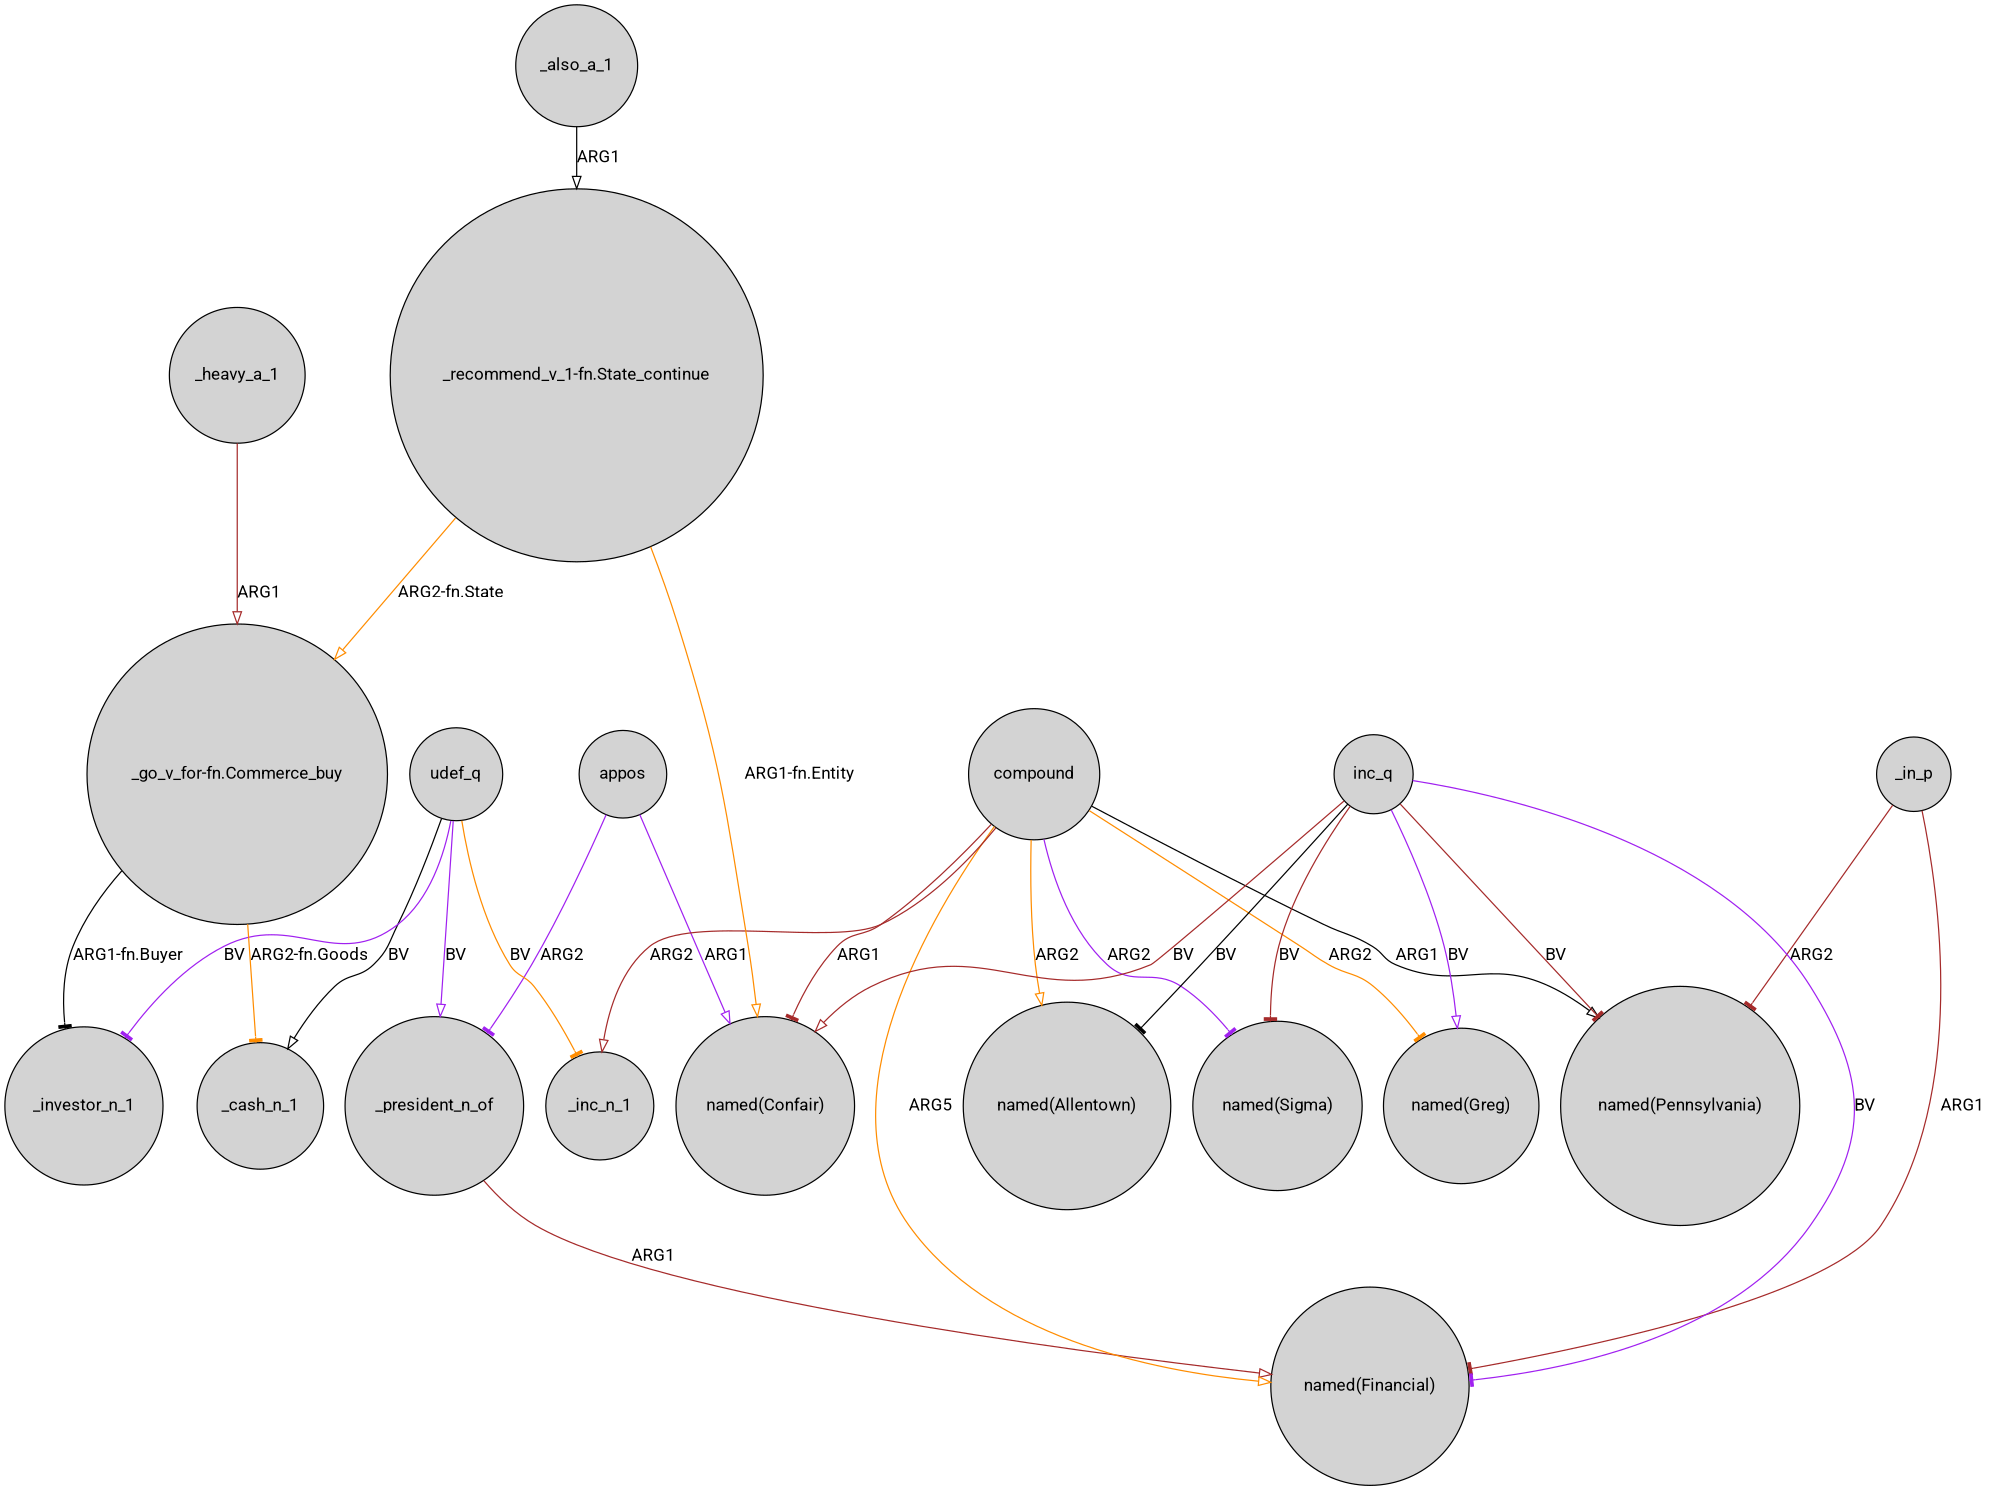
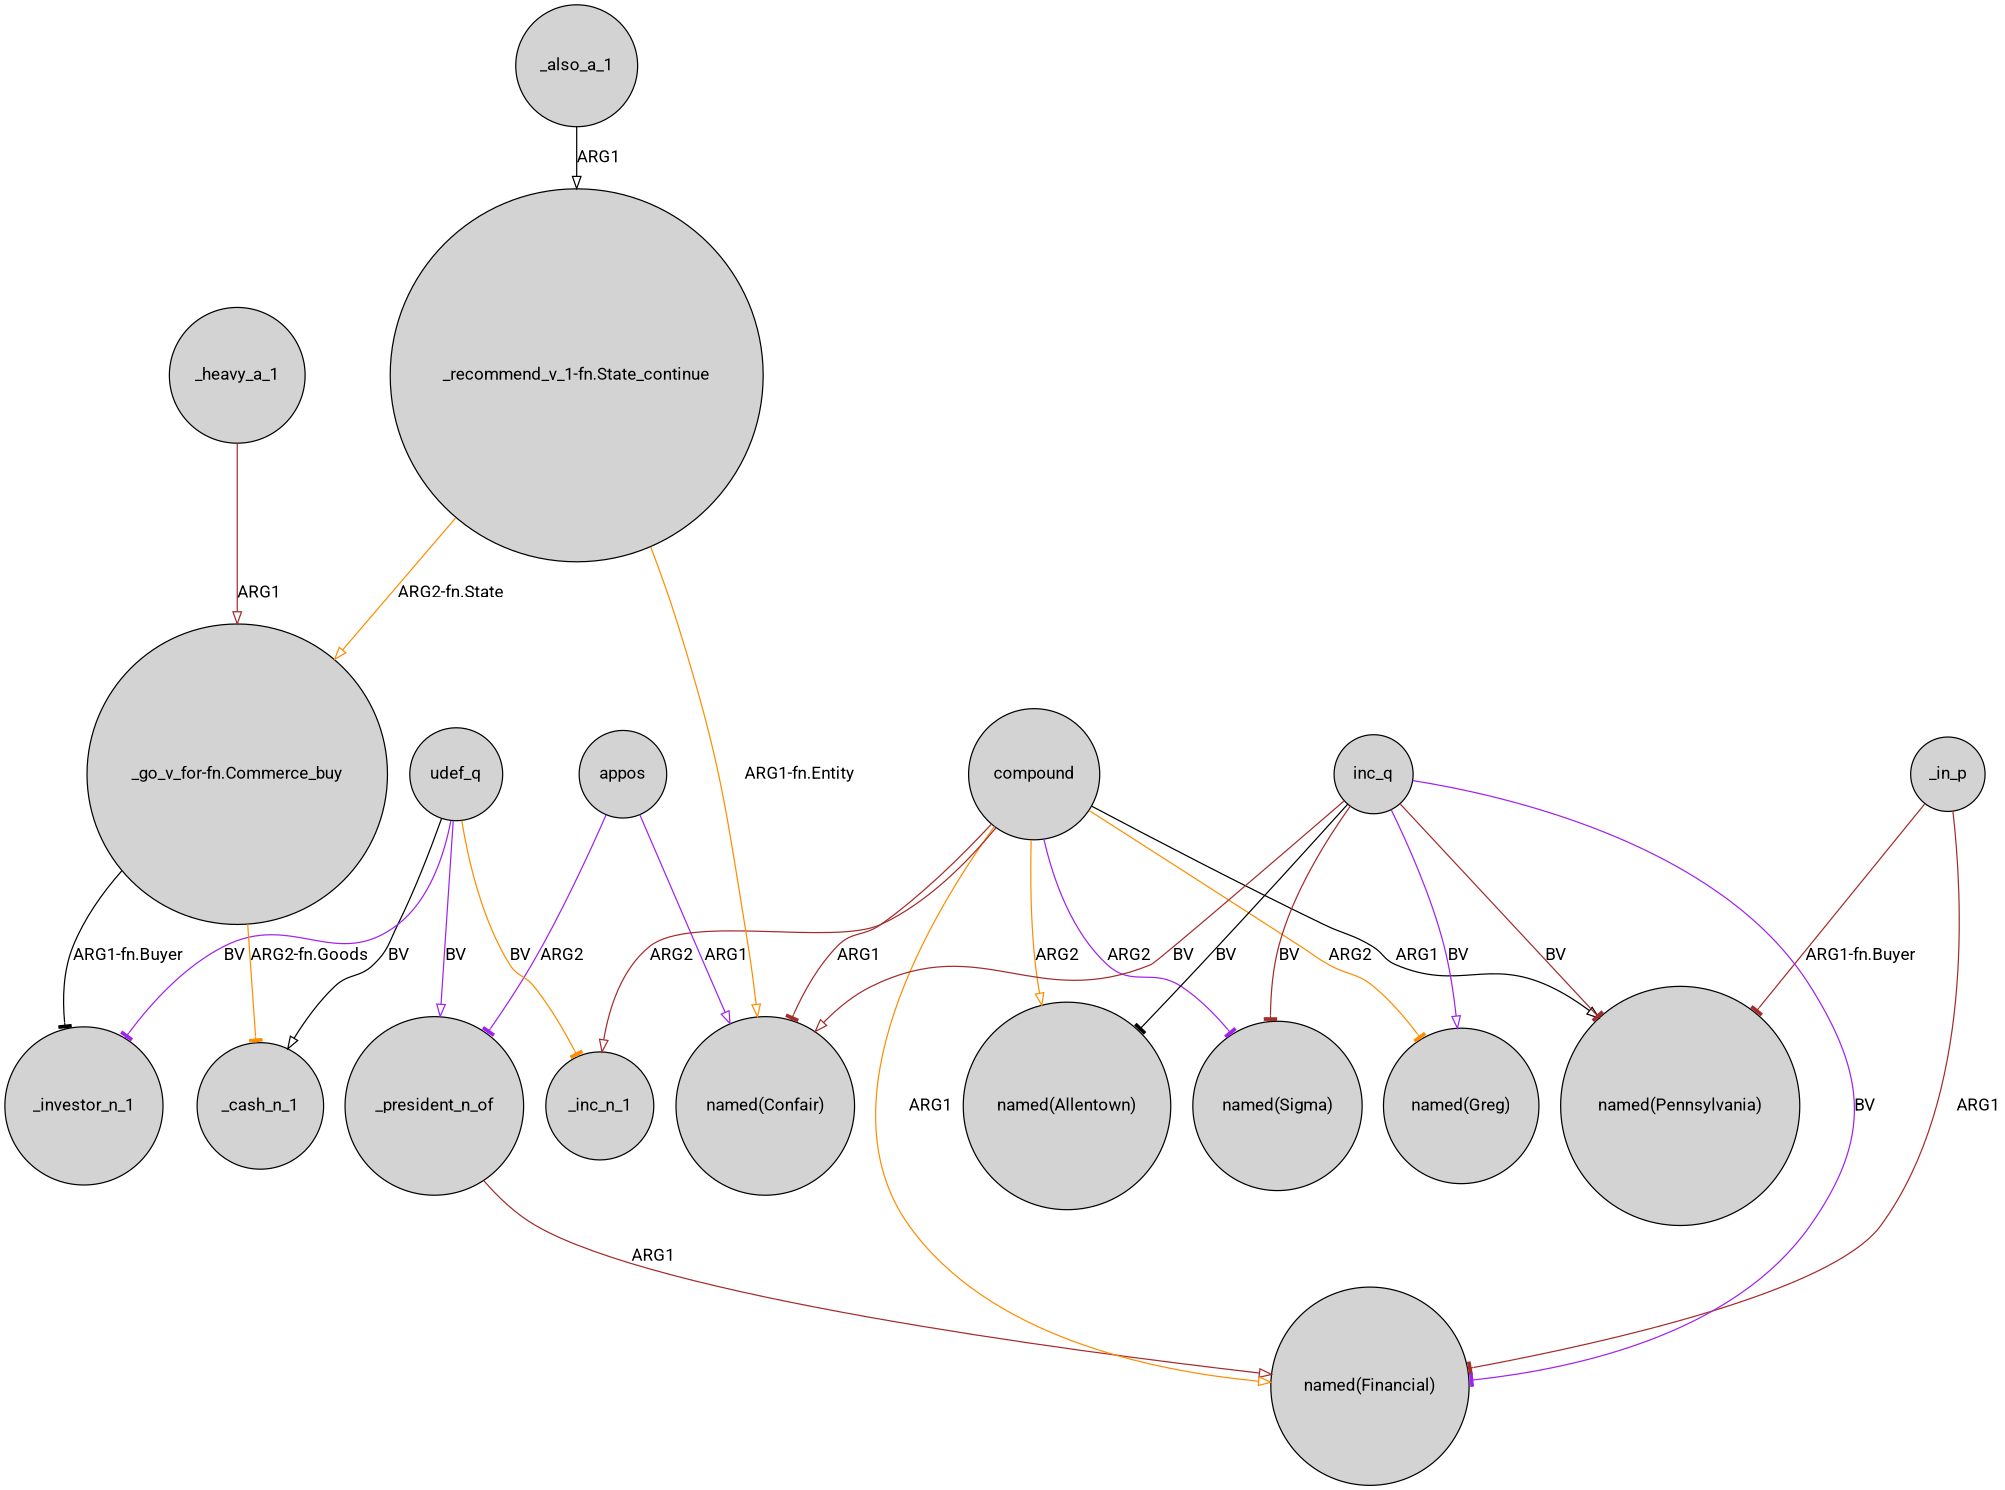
(1812, 955) -> (1861, 955)
(931, 1106) -> (931, 1106)
